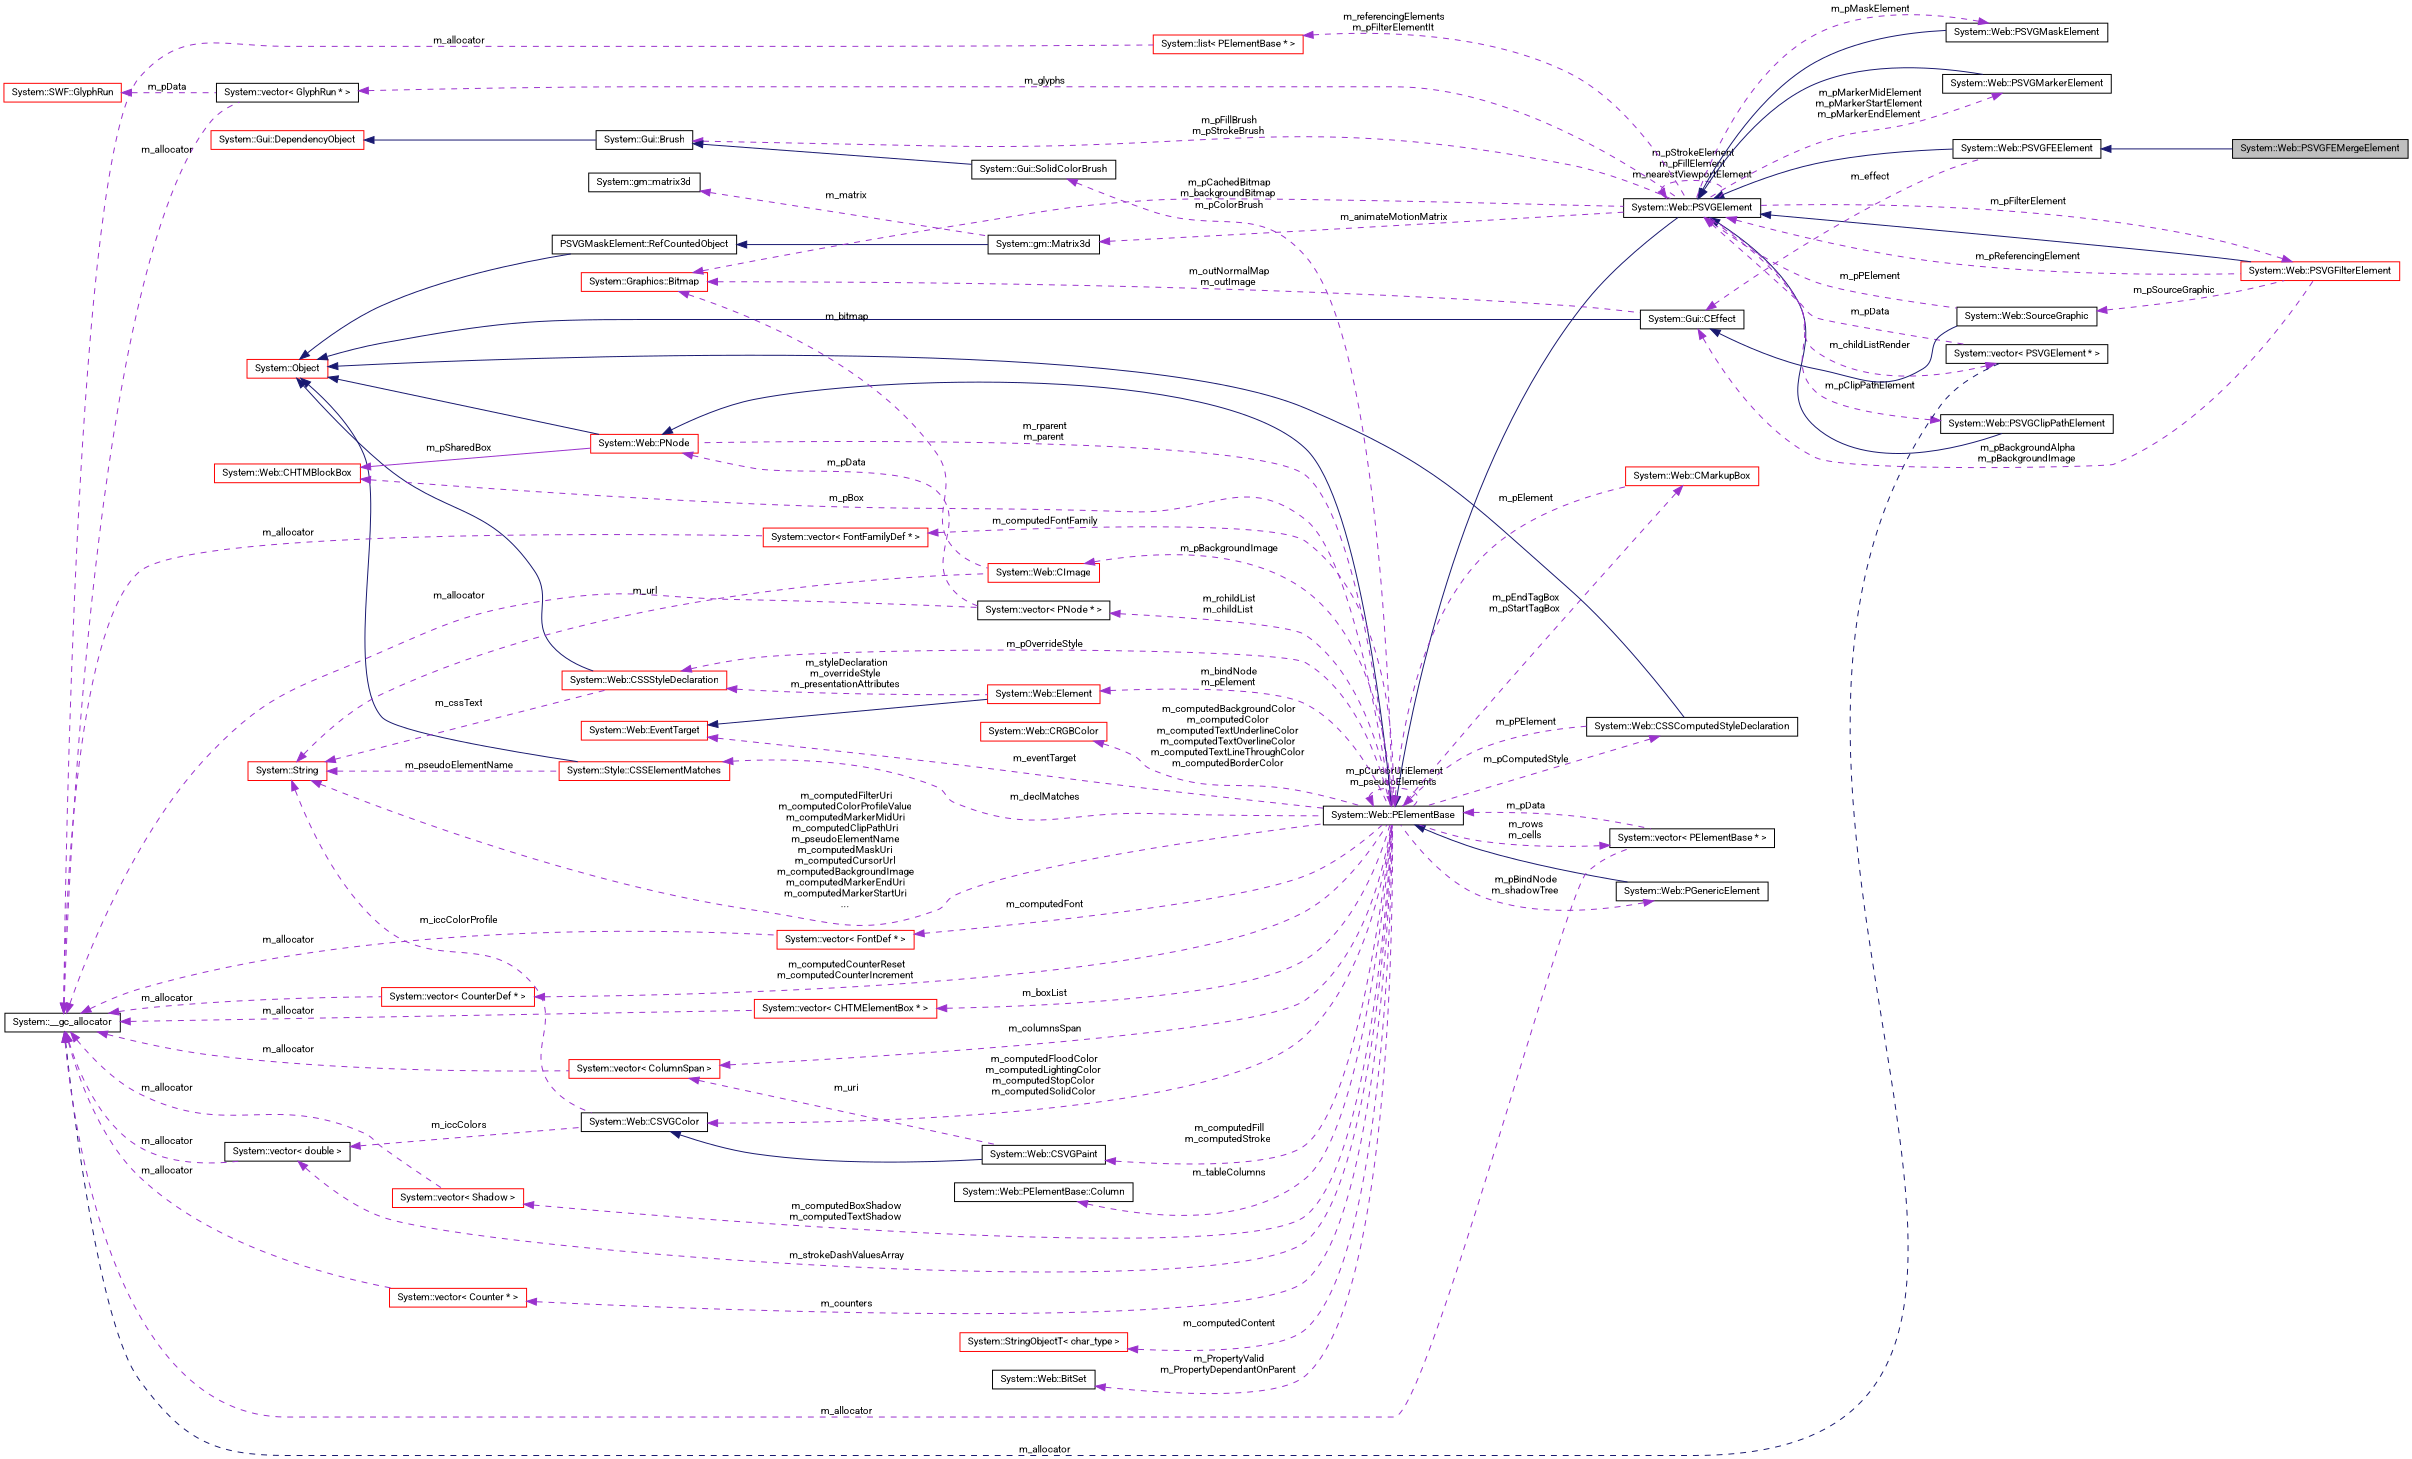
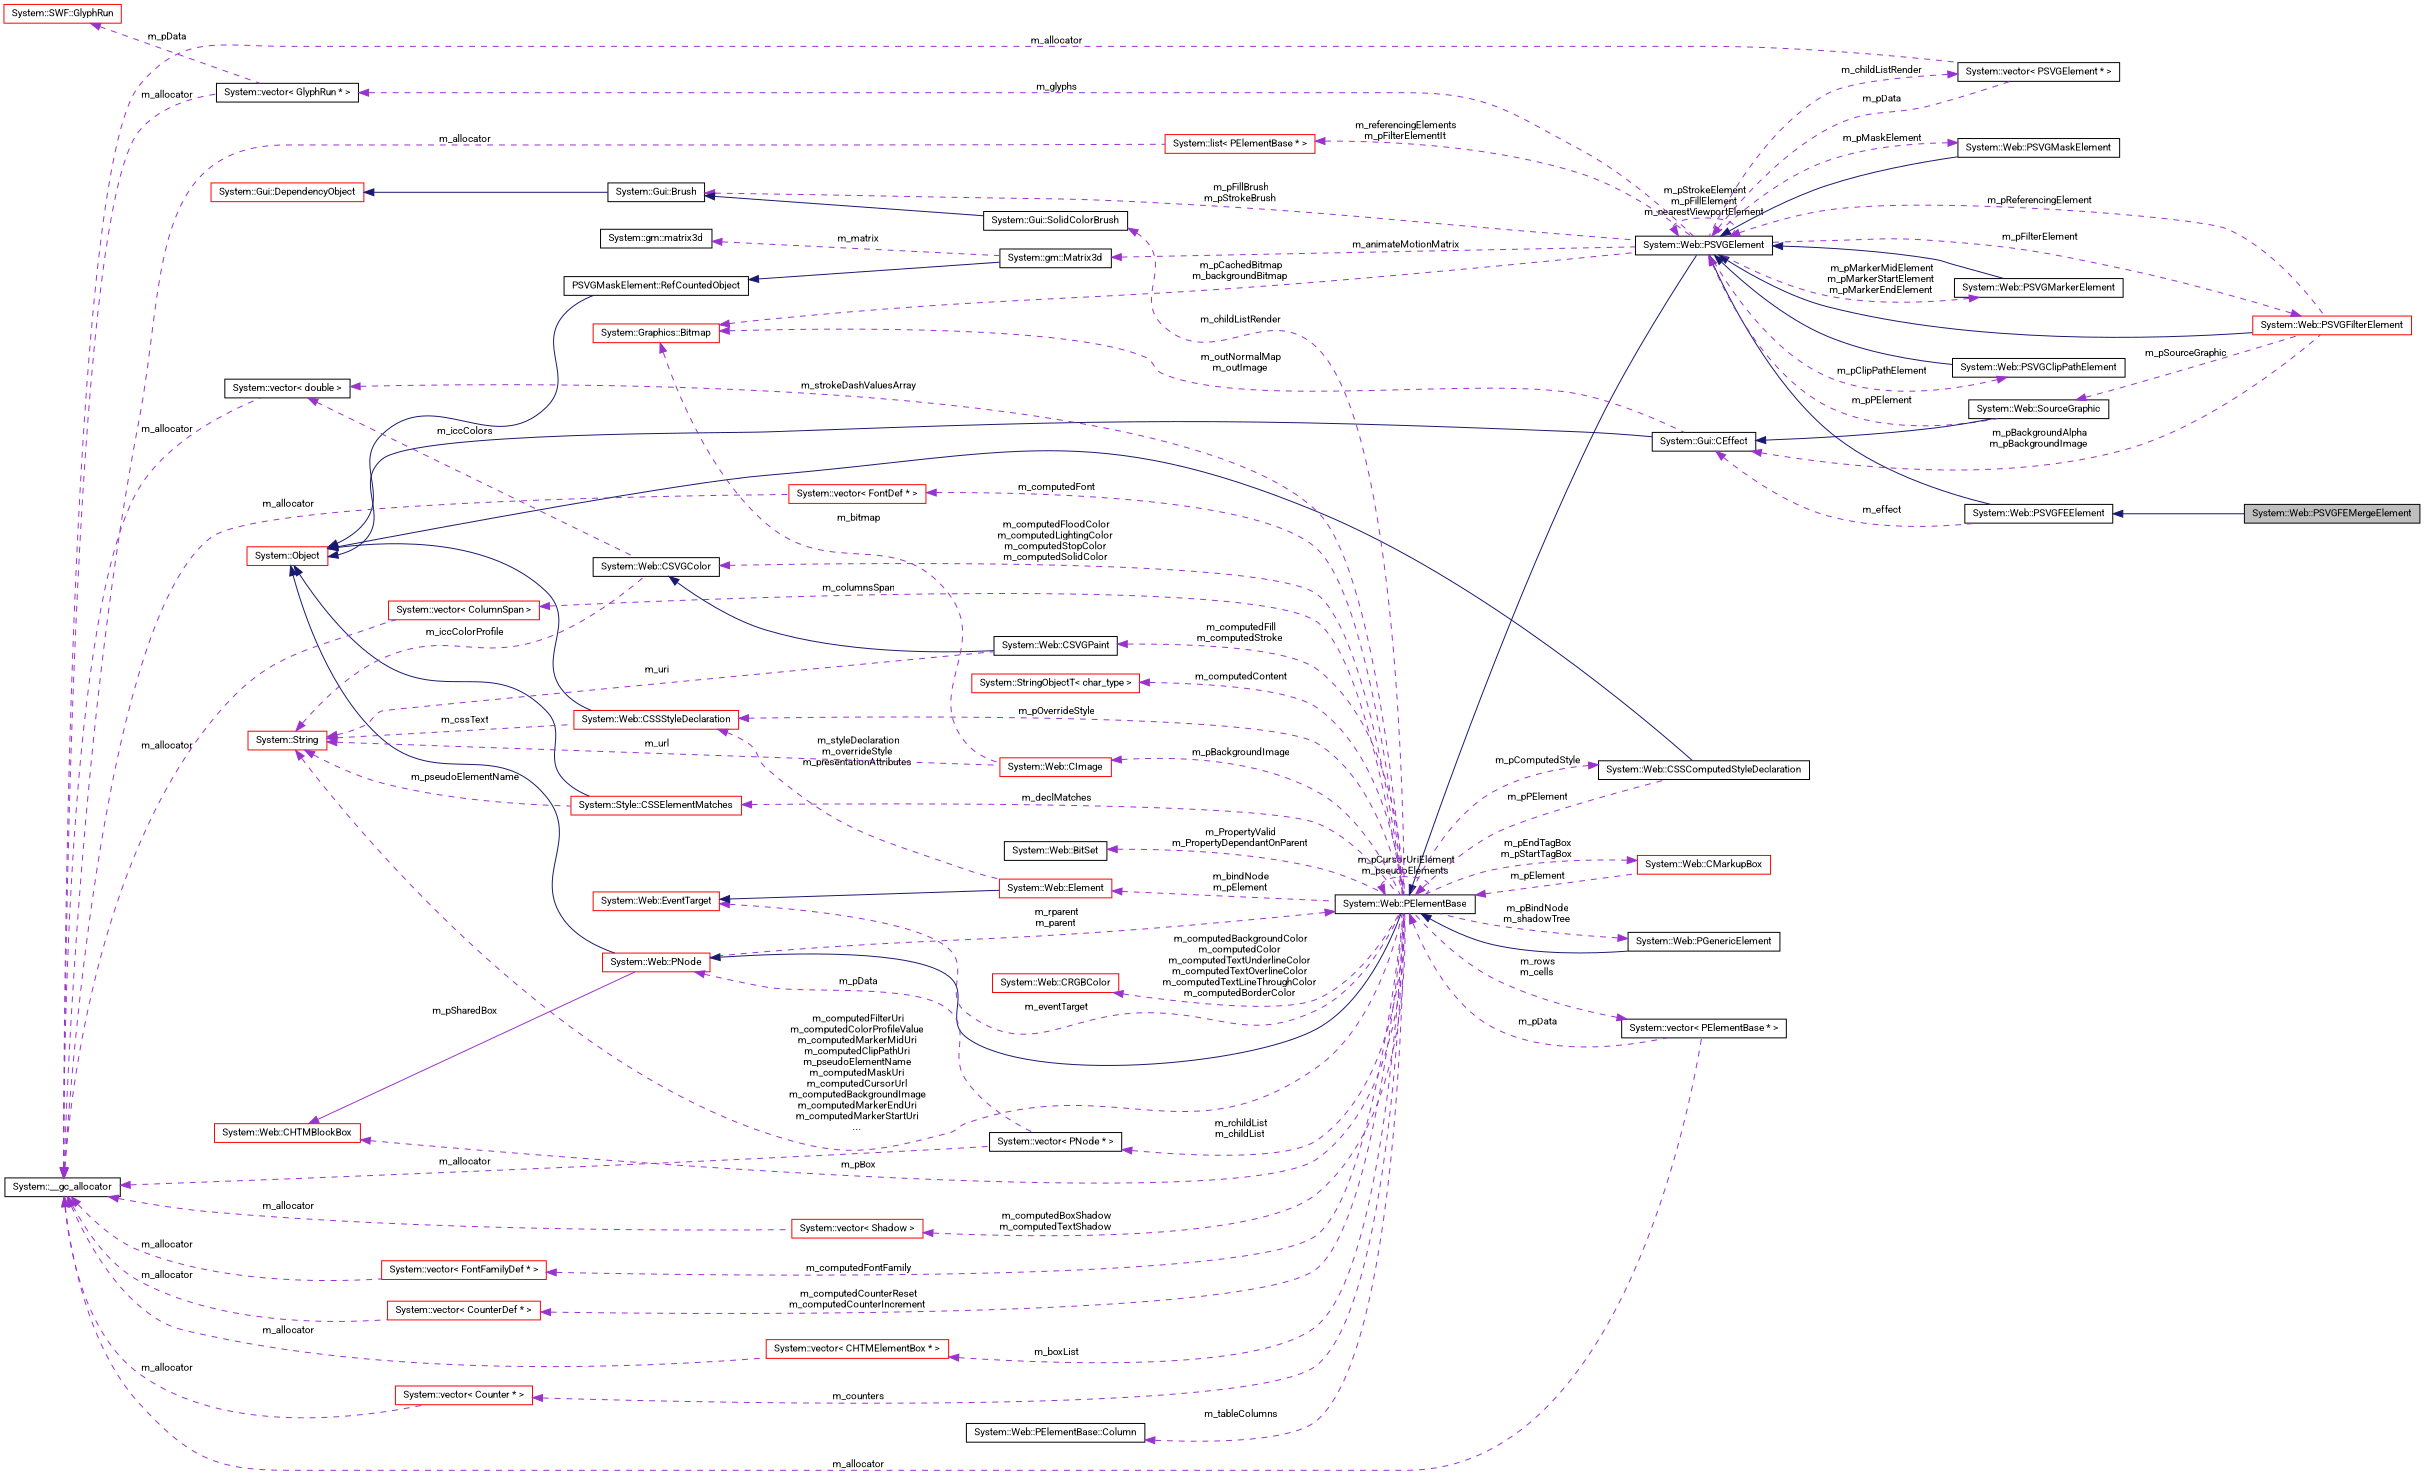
(1228, 206) -> (1240, 320)
(849, 1113) -> (662, 683)
(1367, 1456) -> (499, 46)
